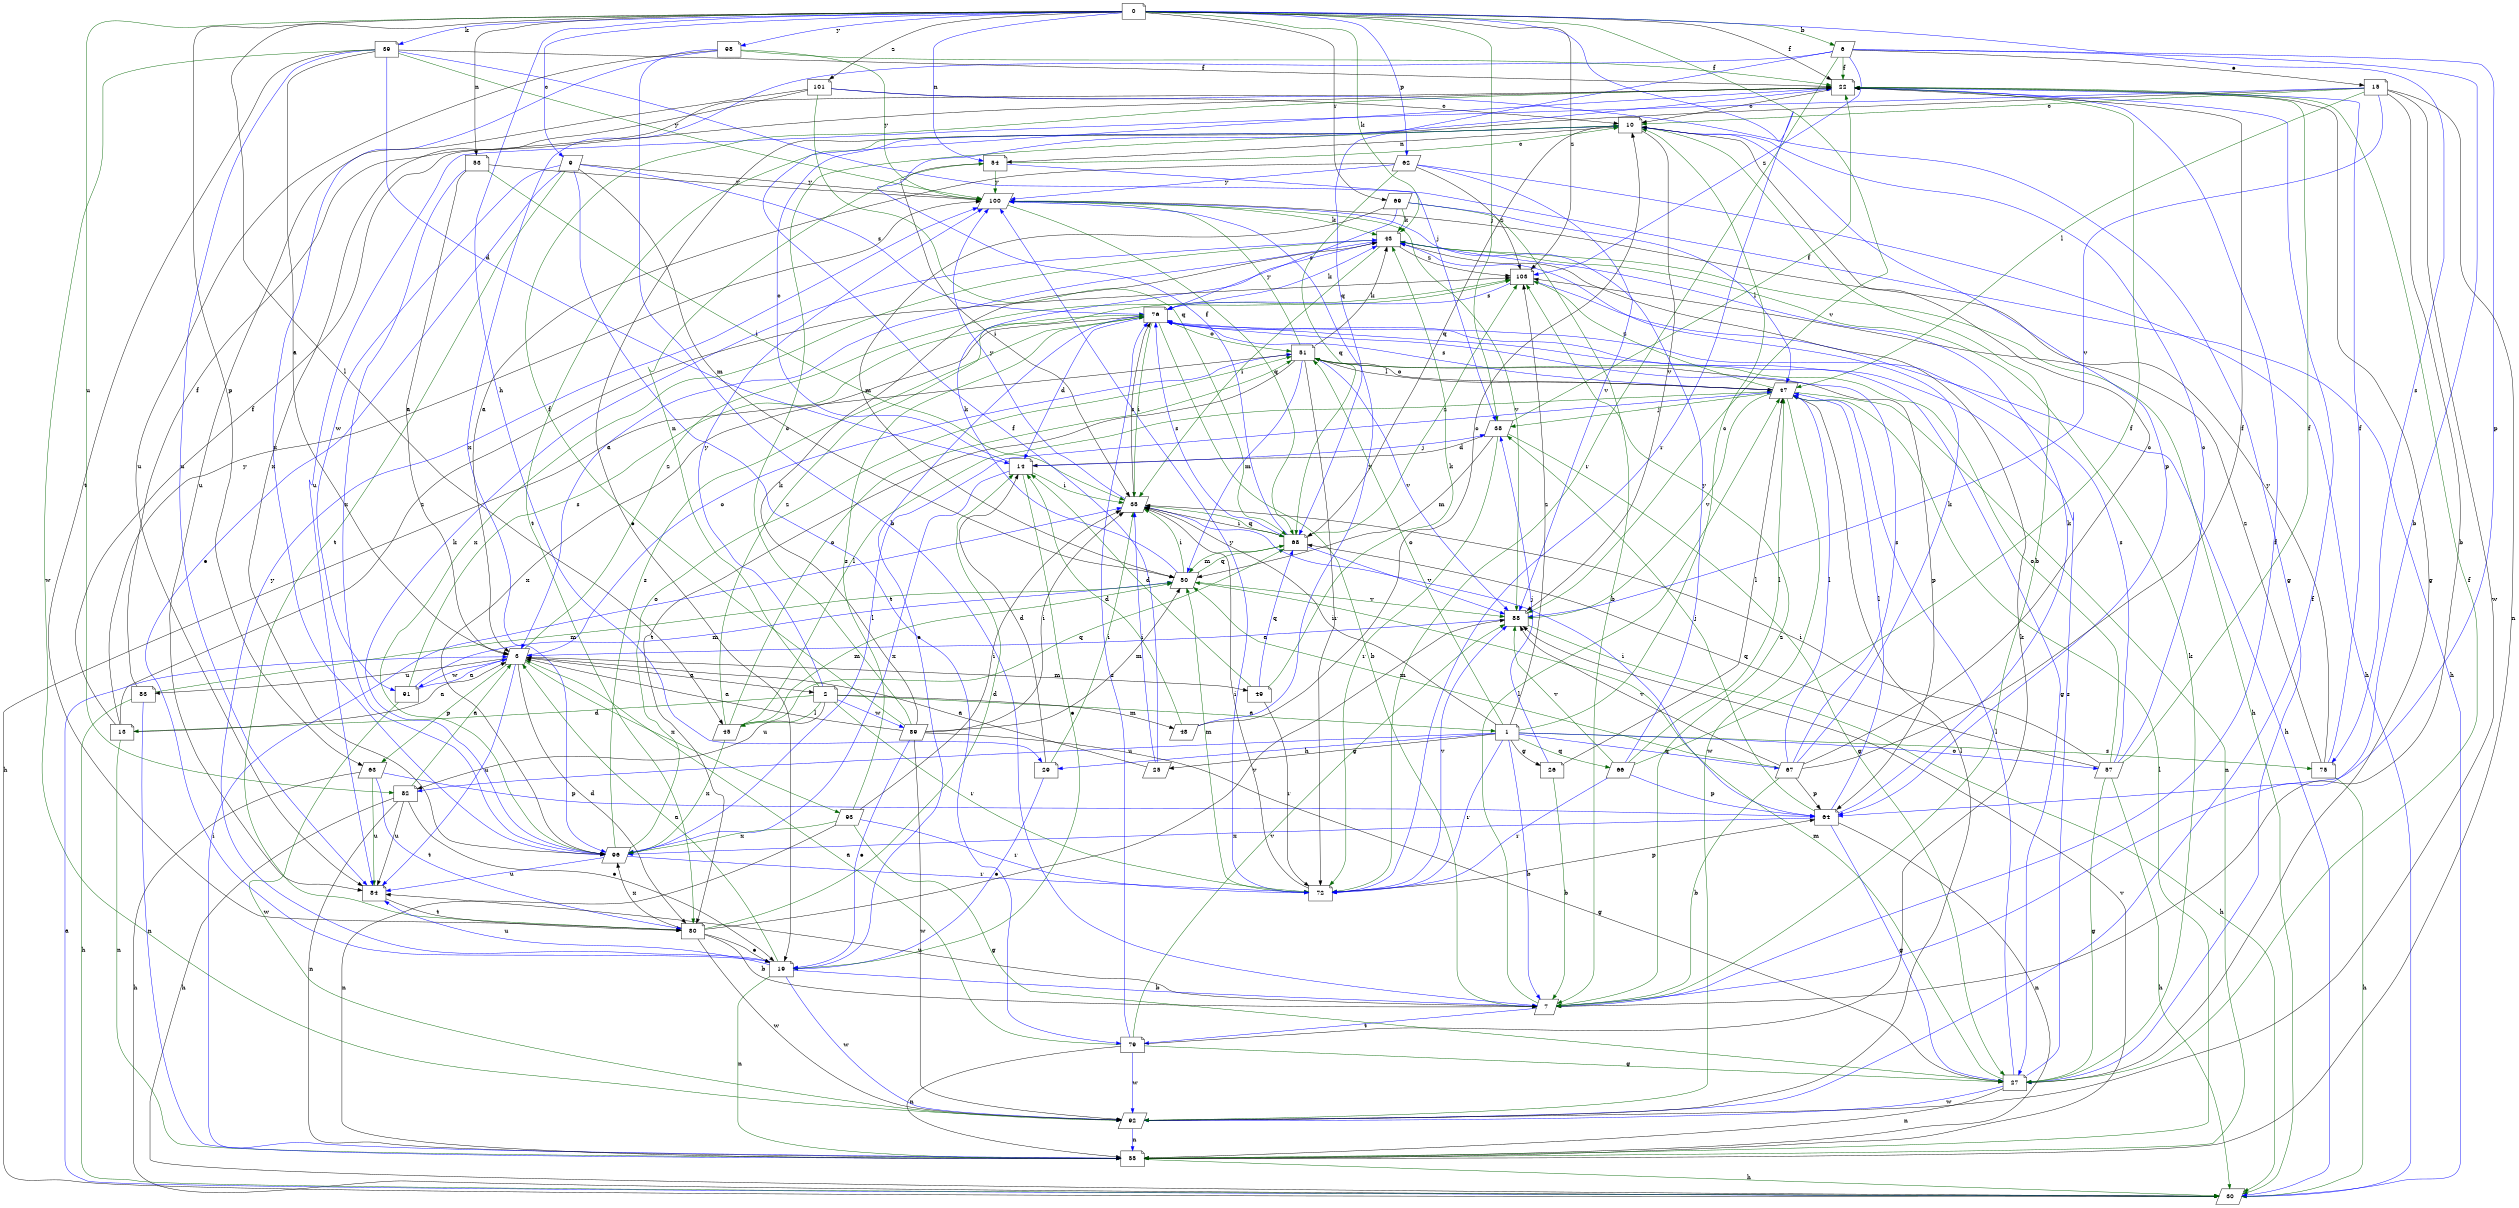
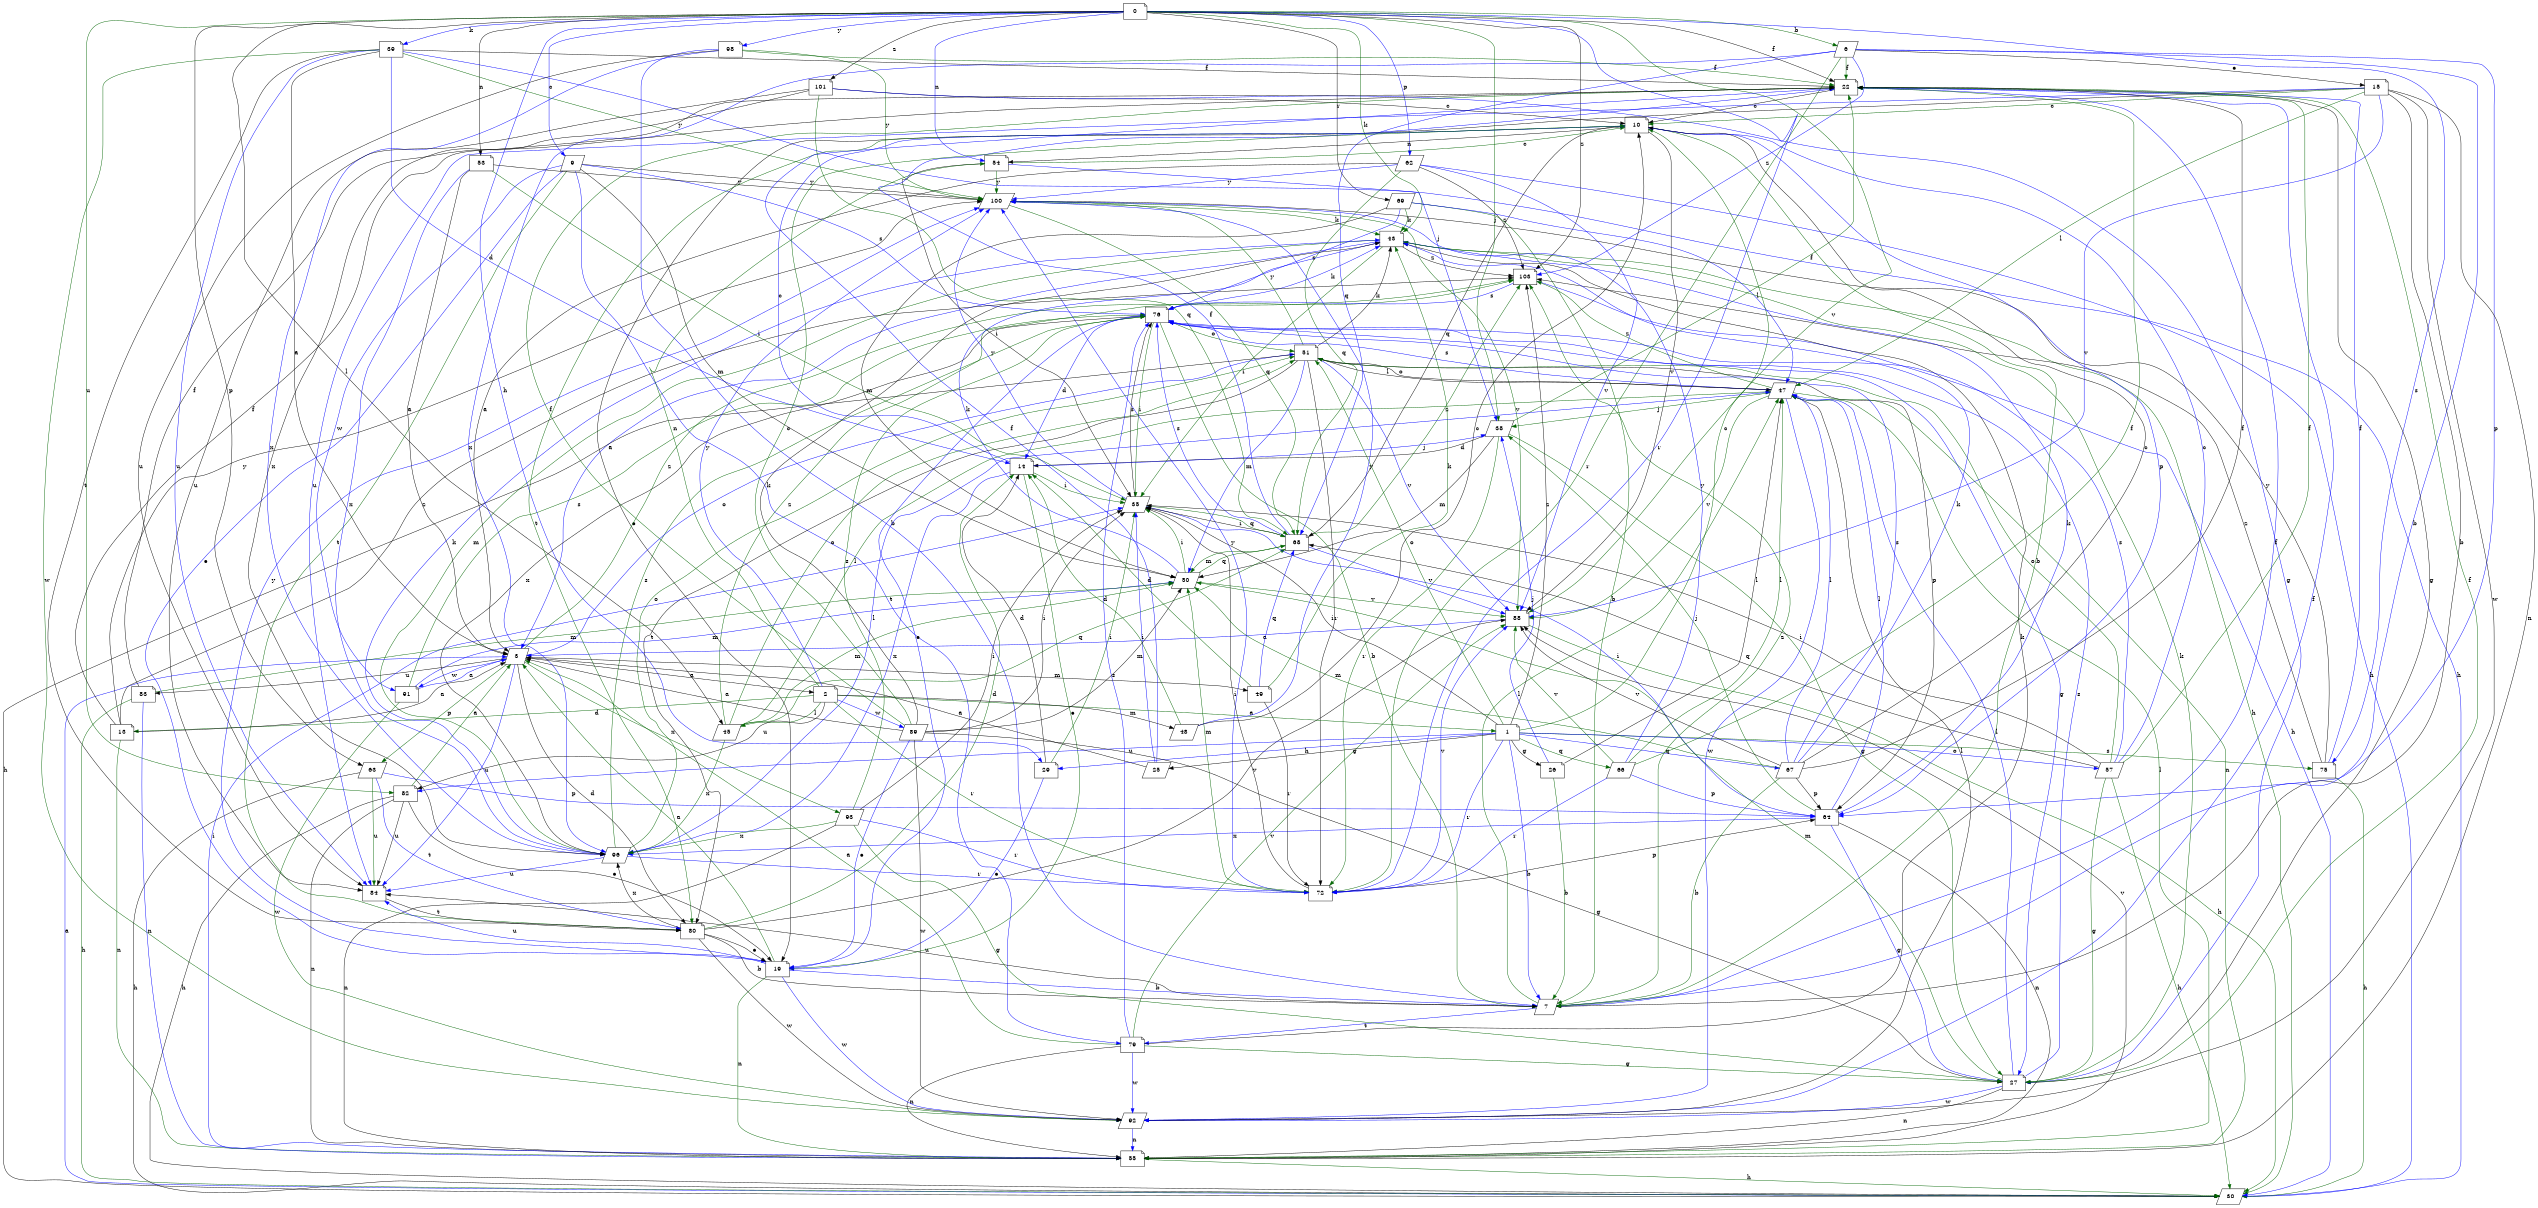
(476, 543) -> (476, 543)
(1707, 999) -> (1708, 999)
